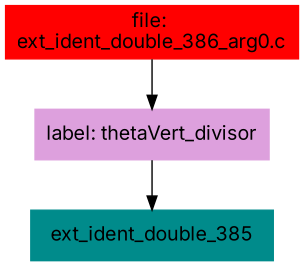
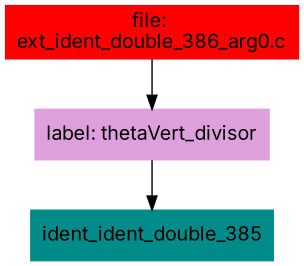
(152, 235) -> (152, 235)
